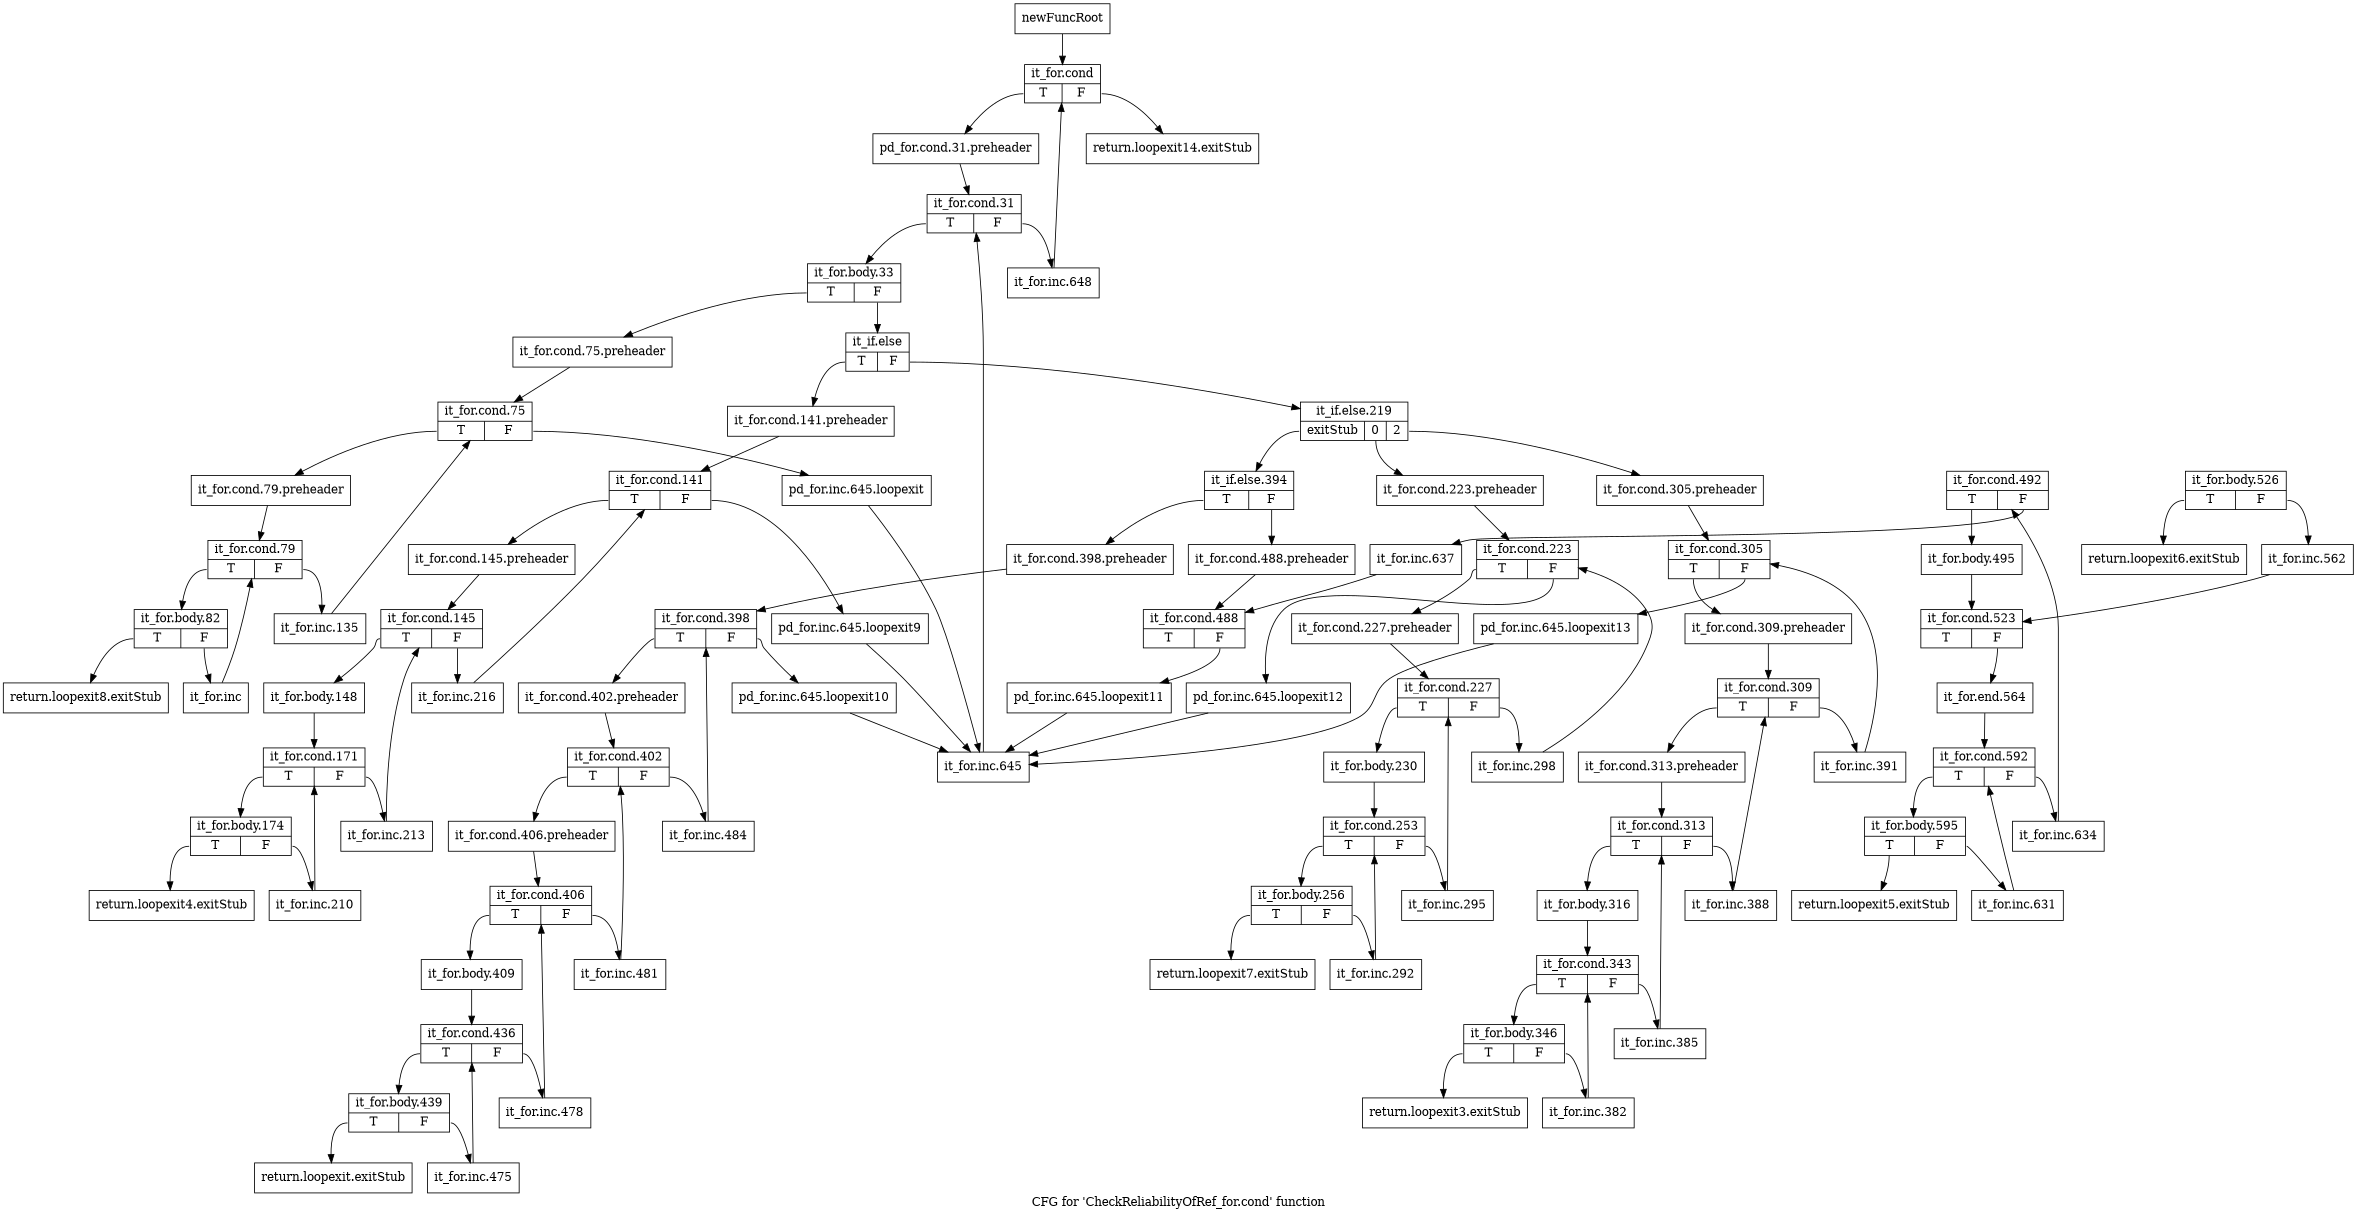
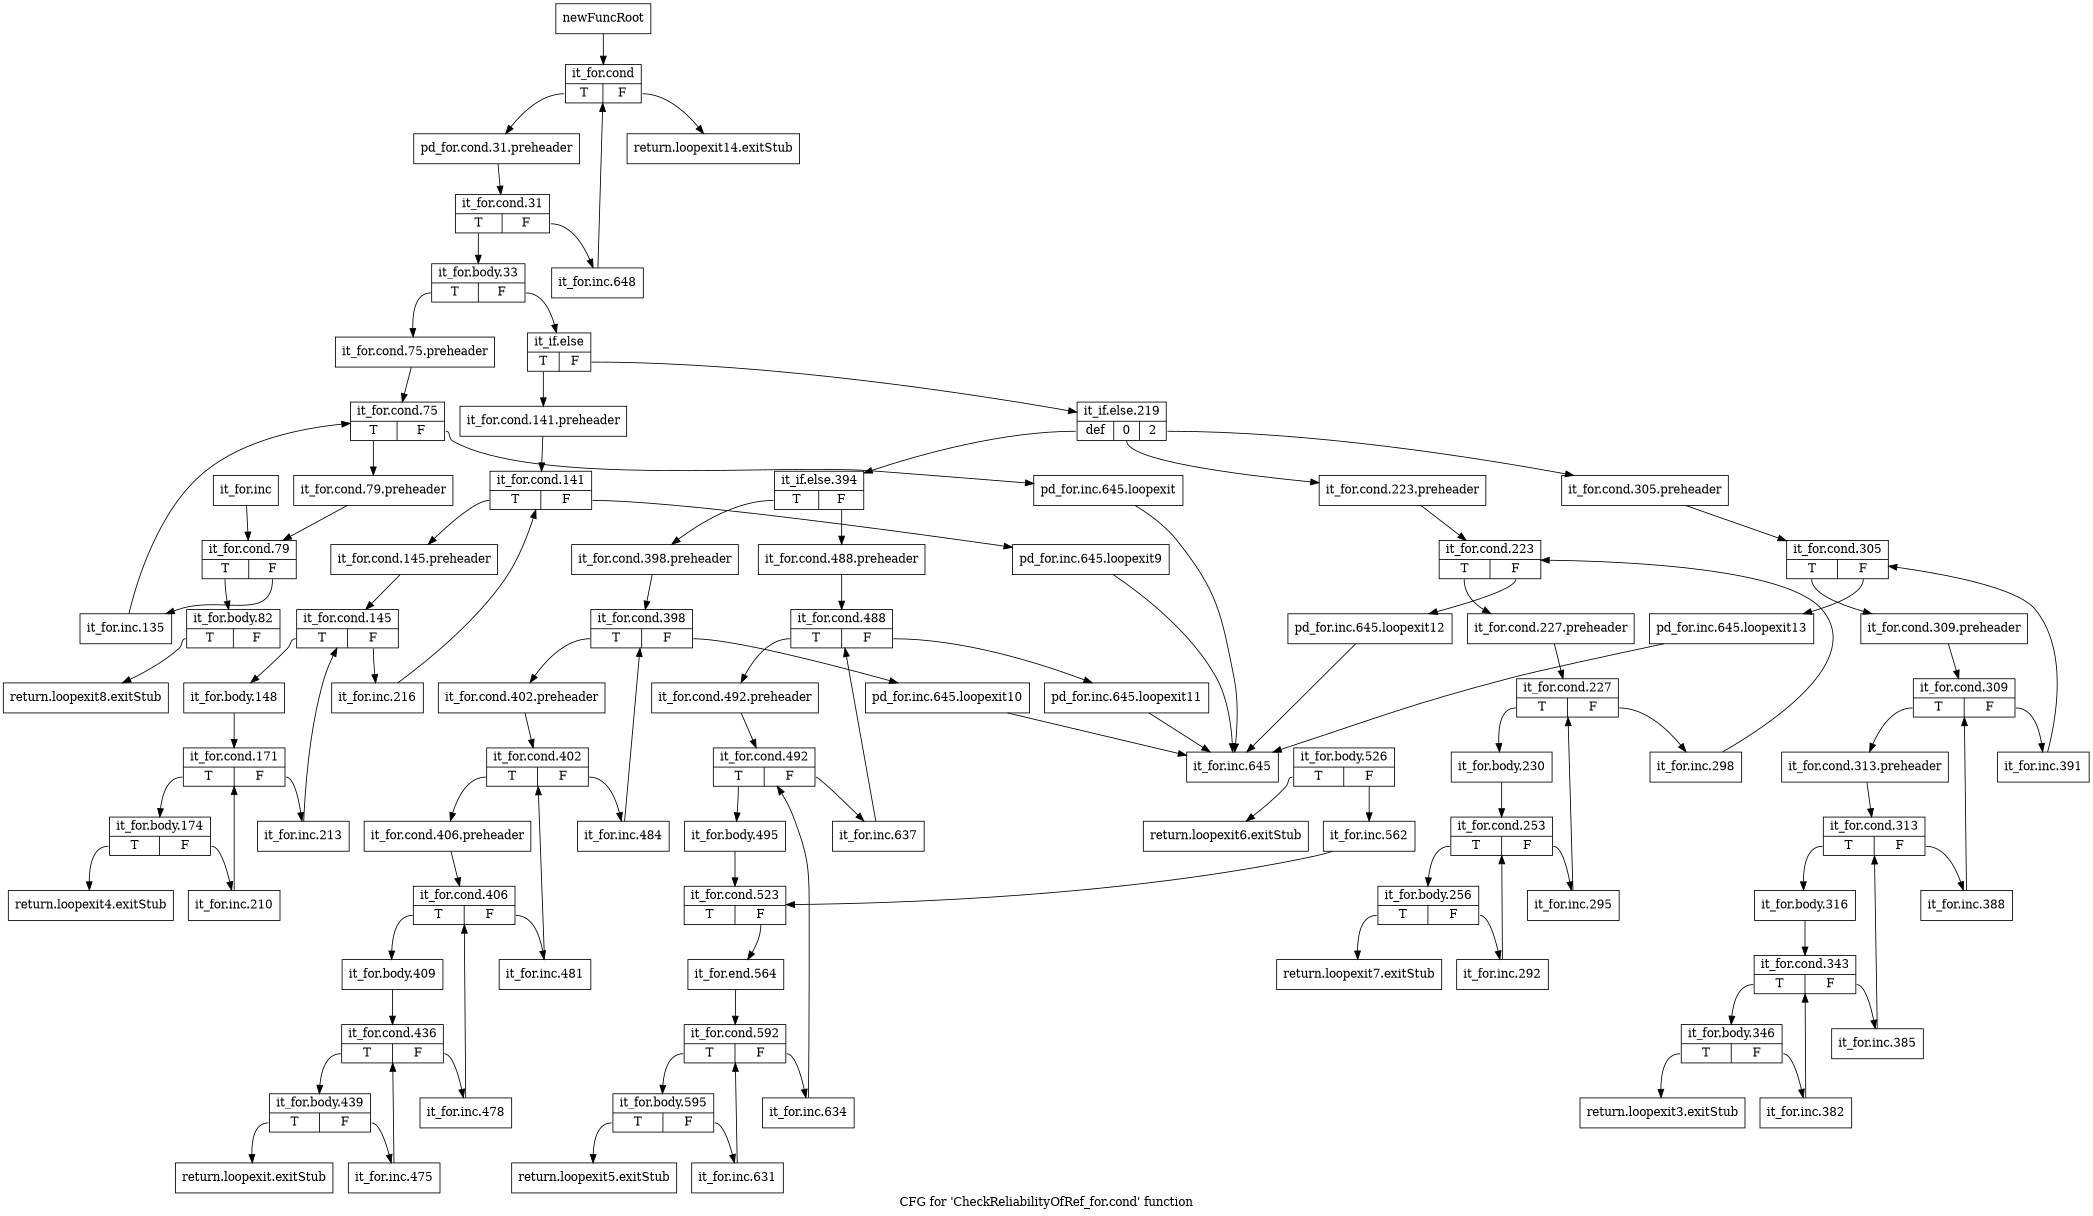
(1332, 430) -> (1095, 430)
(983, 497) -> none
(205, 662) -> none
none -> (735, 698)
